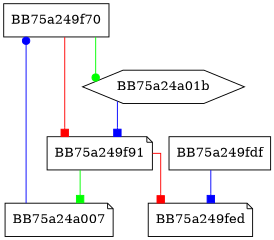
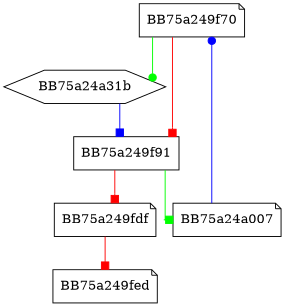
(56, 20) -> (192, 20)
(163, 87) -> (85, 87)
(100, 153) -> (126, 153)
(220, 153) -> (105, 220)
(161, 169) -> (115, 182)
(211, 182) -> (105, 248)
